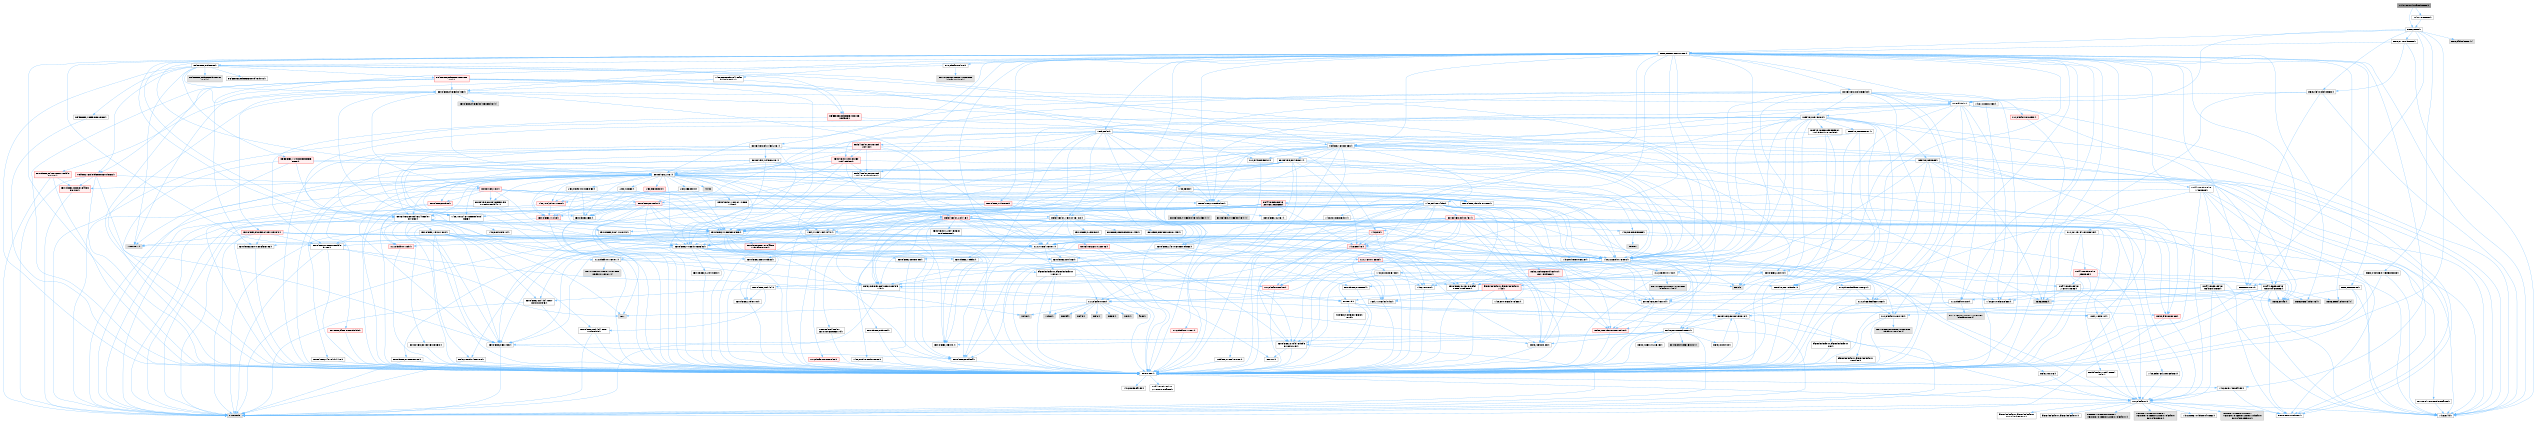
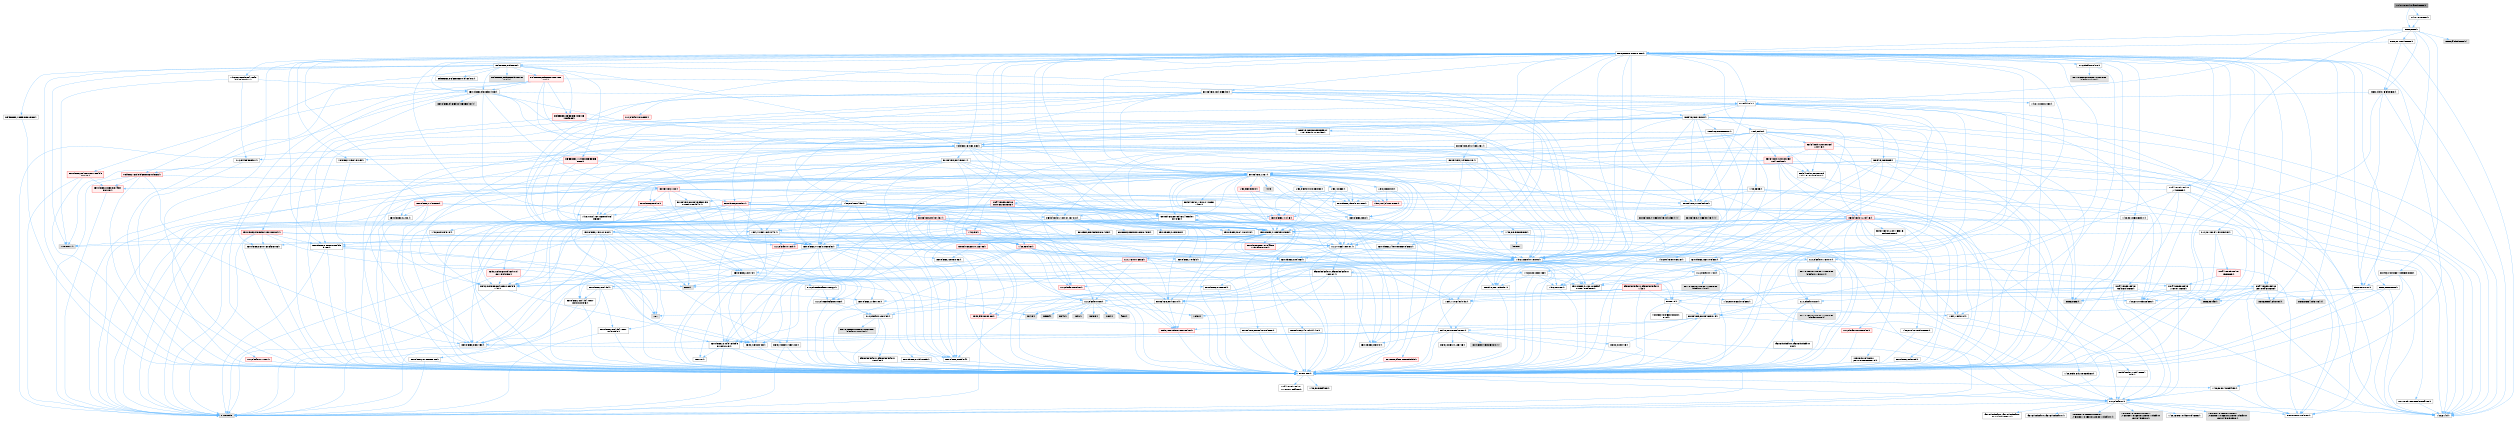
none -> (900, 55)
(2382, 273) -> (2397, 273)
(2048, 374) -> none
